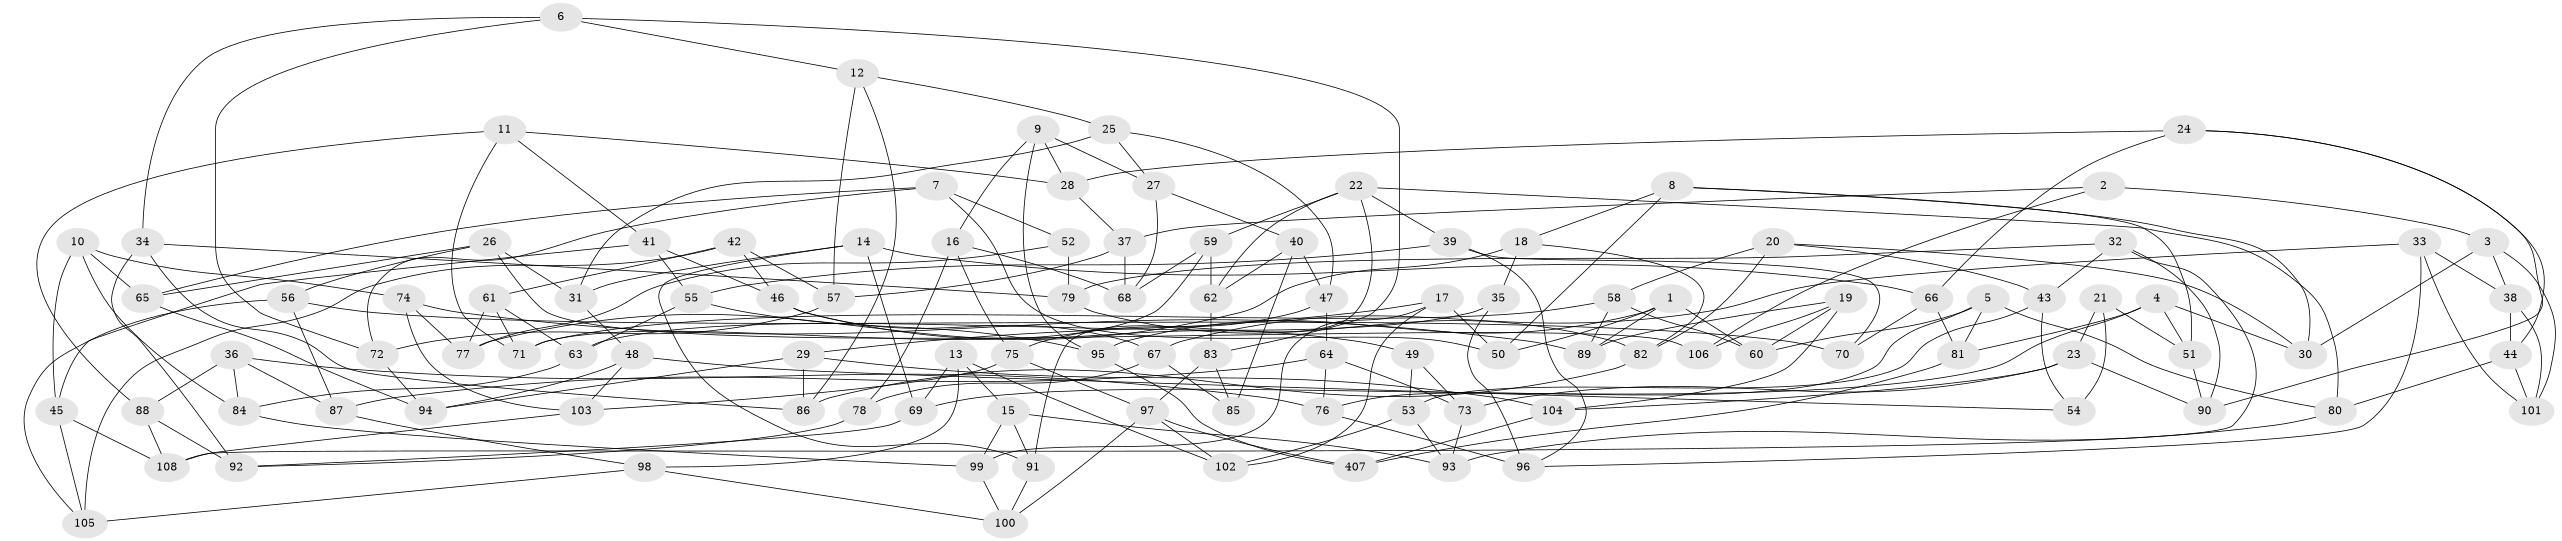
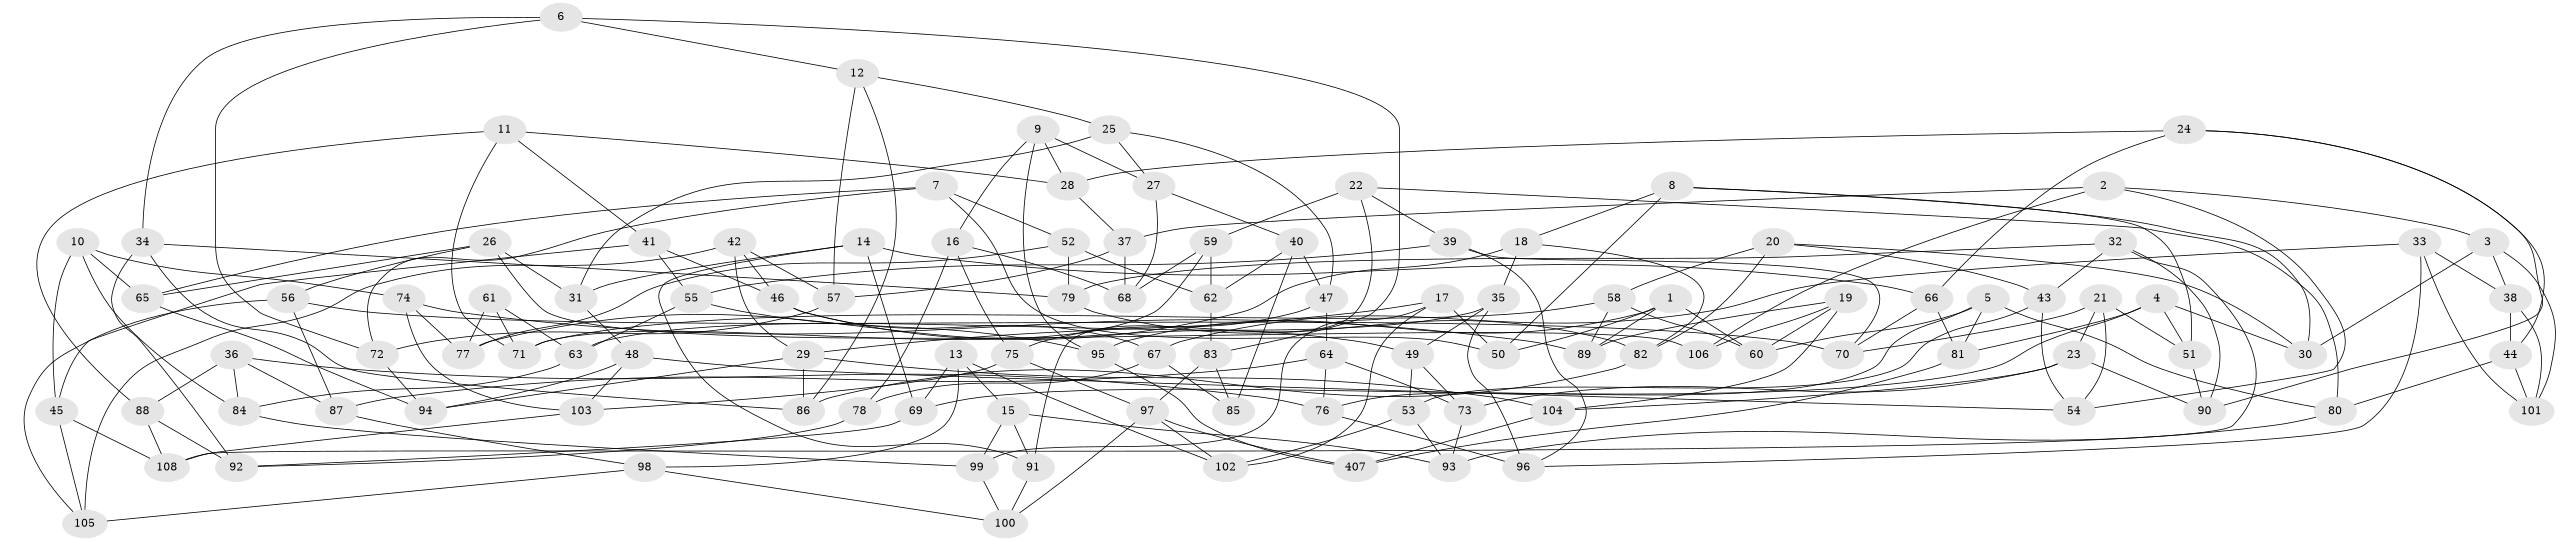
(1261, 235) -> (1163, 281)
(597, 274) -> (746, 307)
none -> (1456, 327)
none -> (1980, 332)
none -> (2345, 337)
